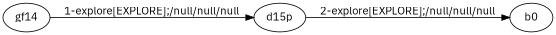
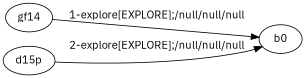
(148, 18) -> (152, 28)
